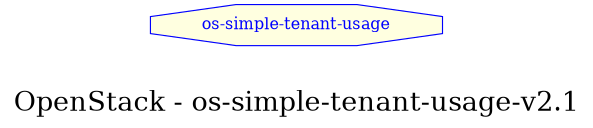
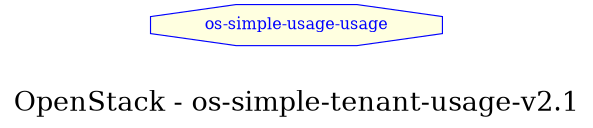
(296, 25) -> (296, 25)
